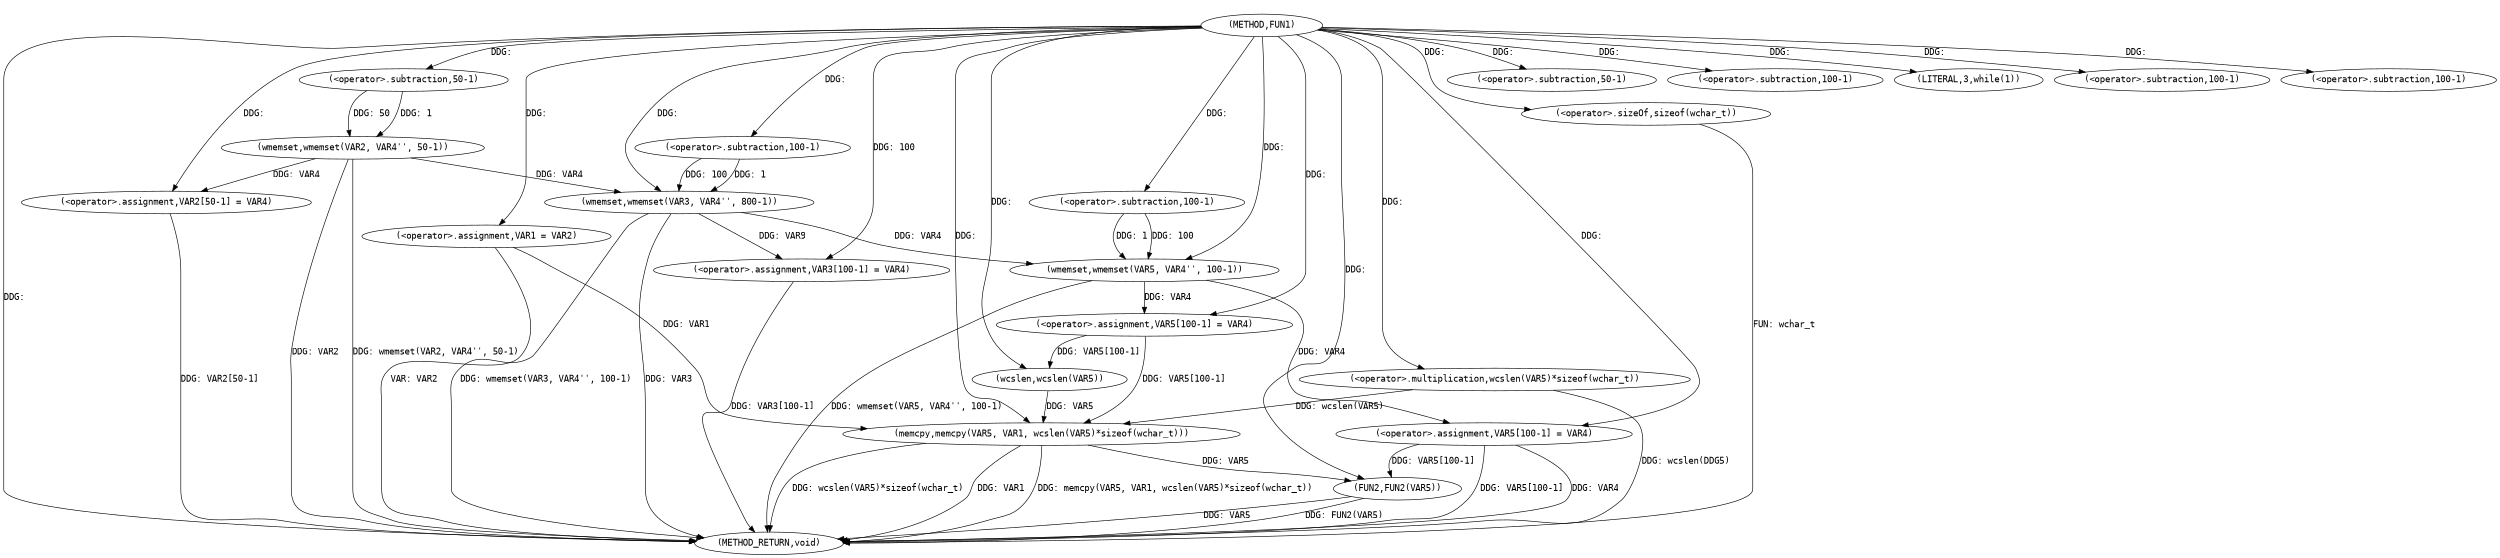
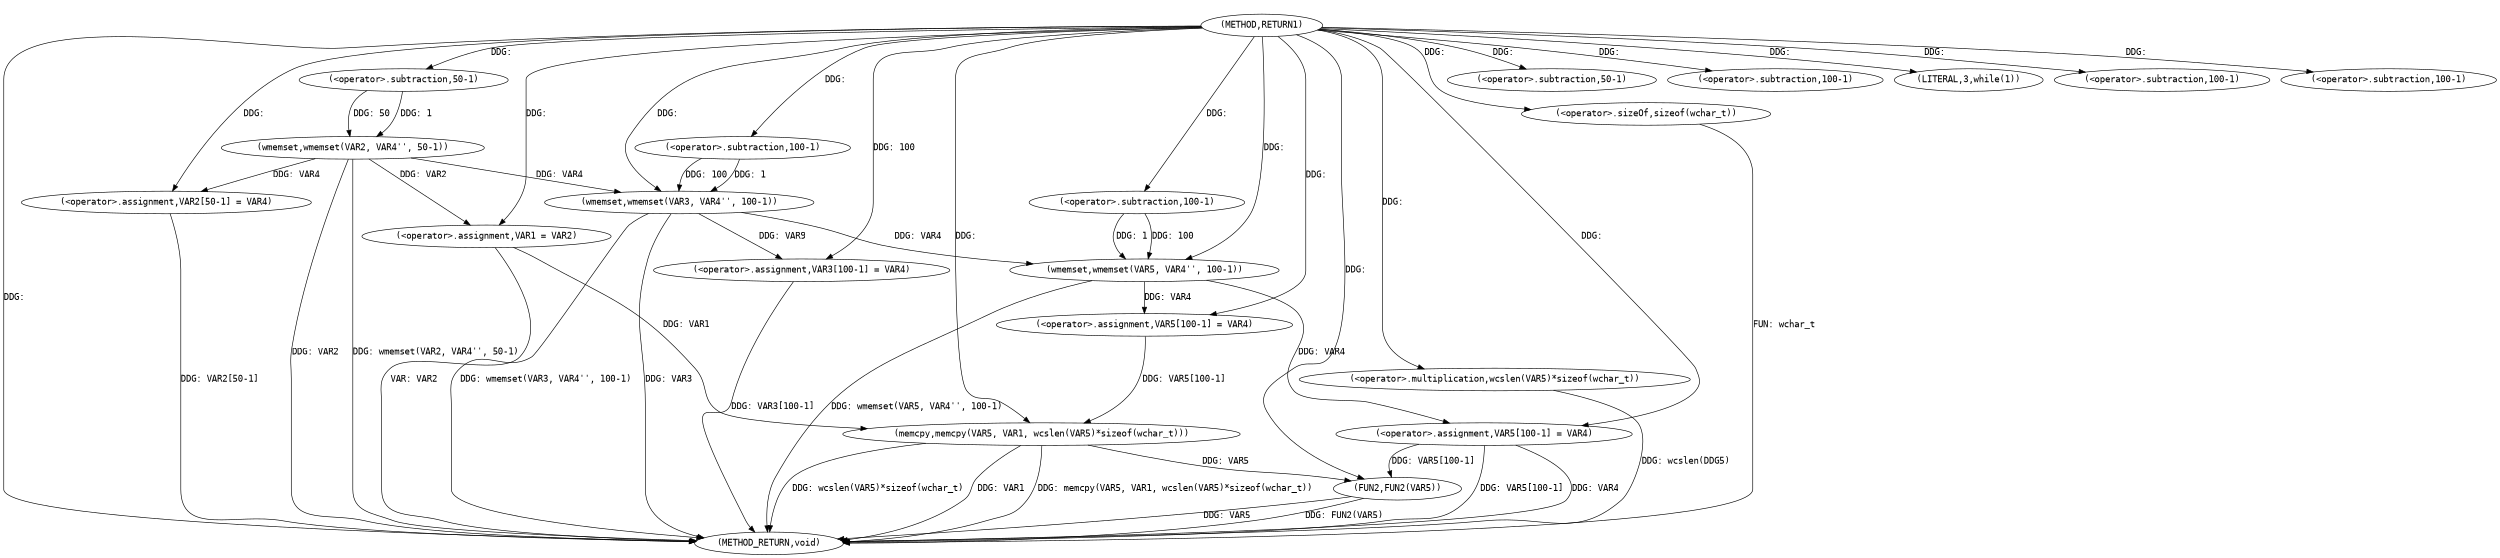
(1262, 25) -> (1262, 25)
none -> (417, 190)
(679, 202) -> (679, 202)
(1050, 379) -> none
(1271, 406) -> none
